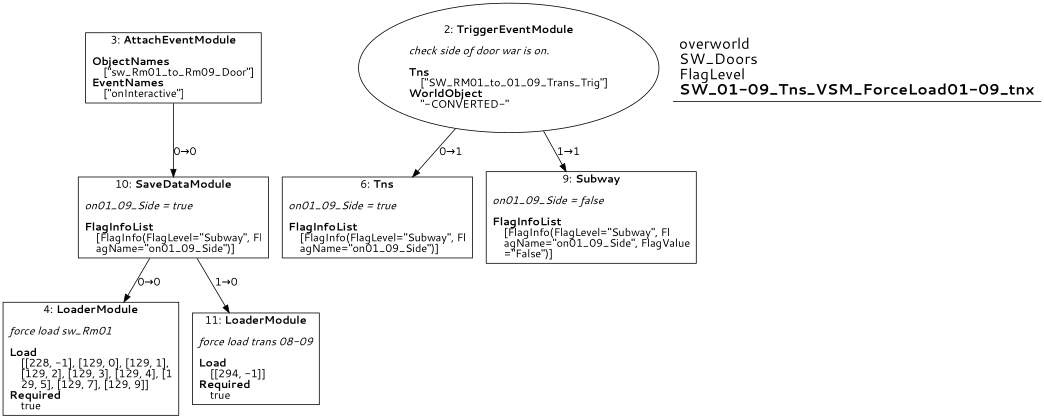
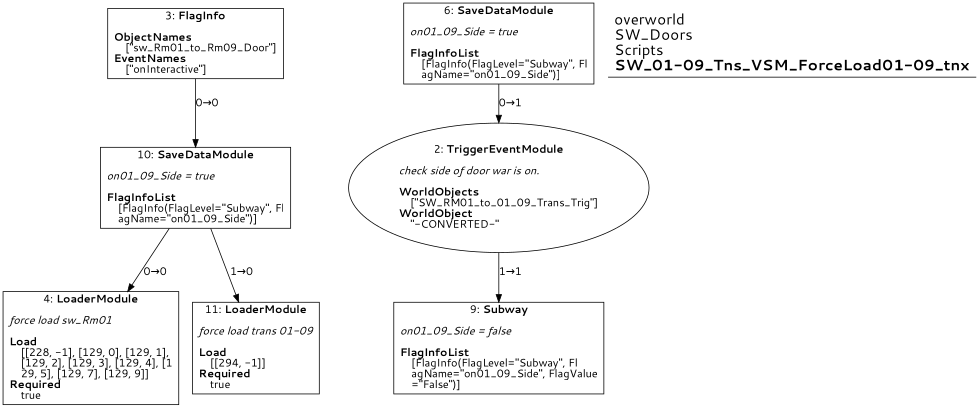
(180, 40) -> (202, 16)
(419, 72) -> (439, 192)
(712, 75) -> (639, 50)
(437, 150) -> (499, 100)
(384, 185) -> (505, 11)
(256, 342) -> (256, 331)
